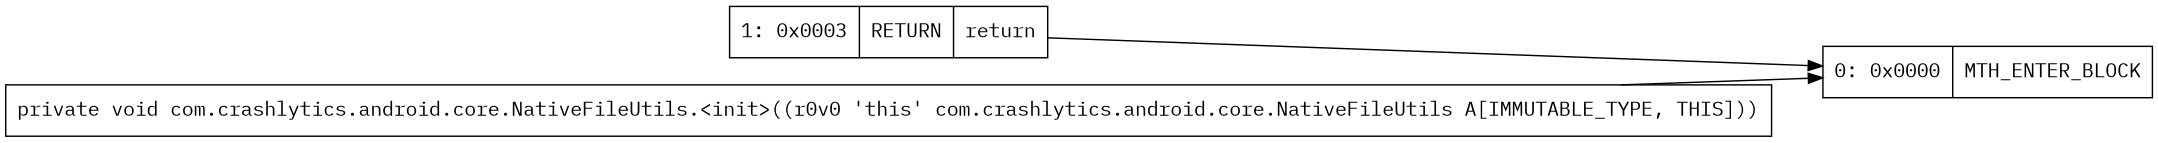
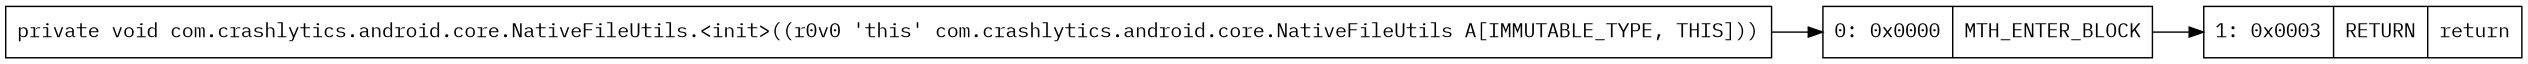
(1428, 52) -> (2171, 32)
